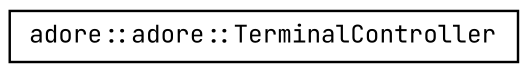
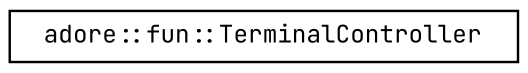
(264, 36) -> (264, 36)
